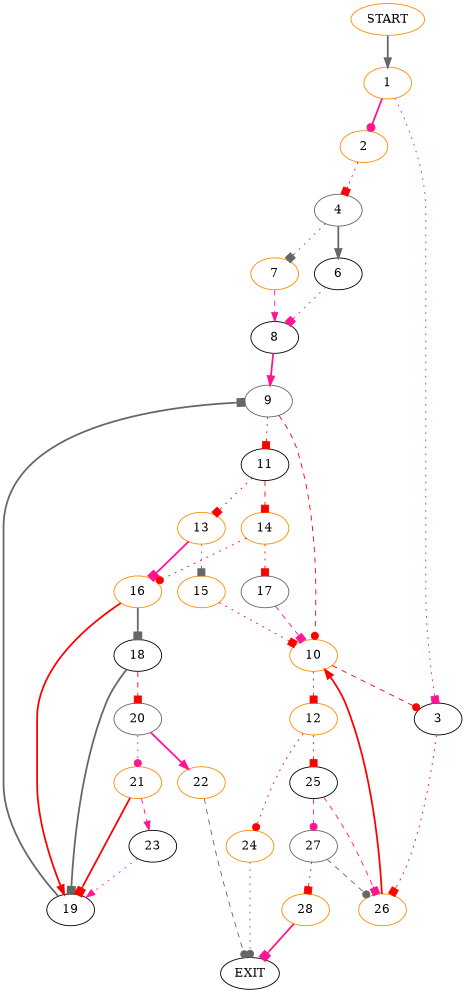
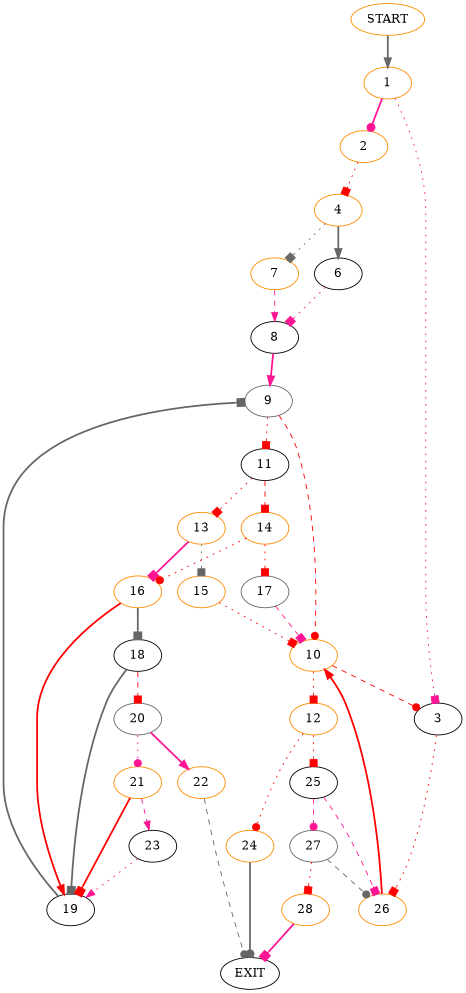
(338, 210) -> (338, 210)
(250, 906) -> (250, 906)
